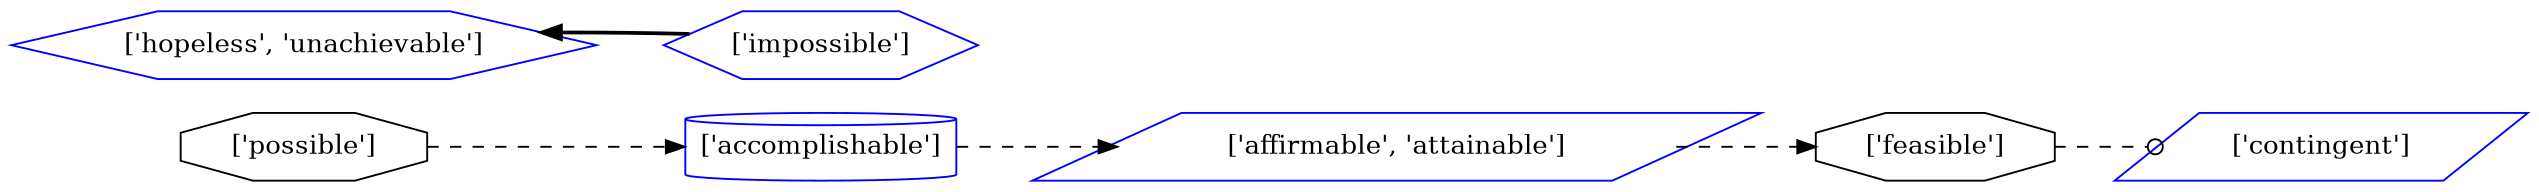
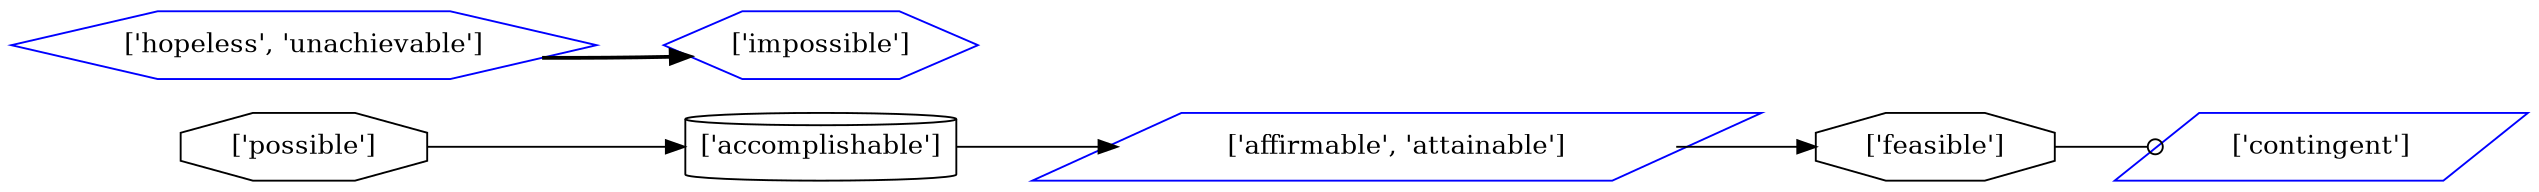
(625, 33) -> (606, 58)
(547, 147) -> (547, 147)
(821, 147) -> (821, 147)
(1028, 147) -> (1028, 147)
(1737, 147) -> (1737, 147)
(2101, 147) -> (2101, 147)
